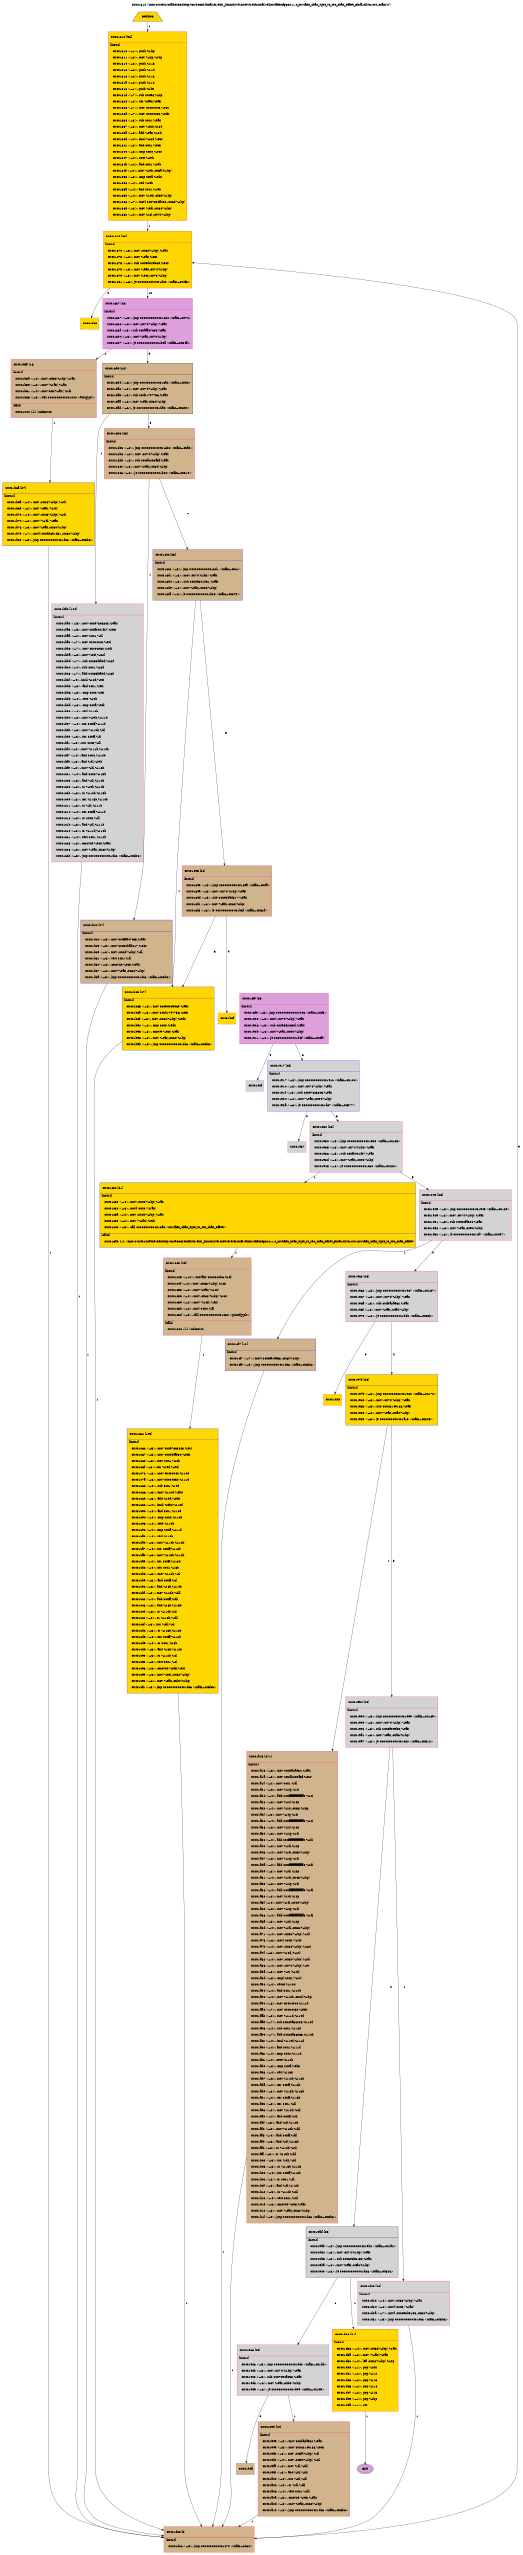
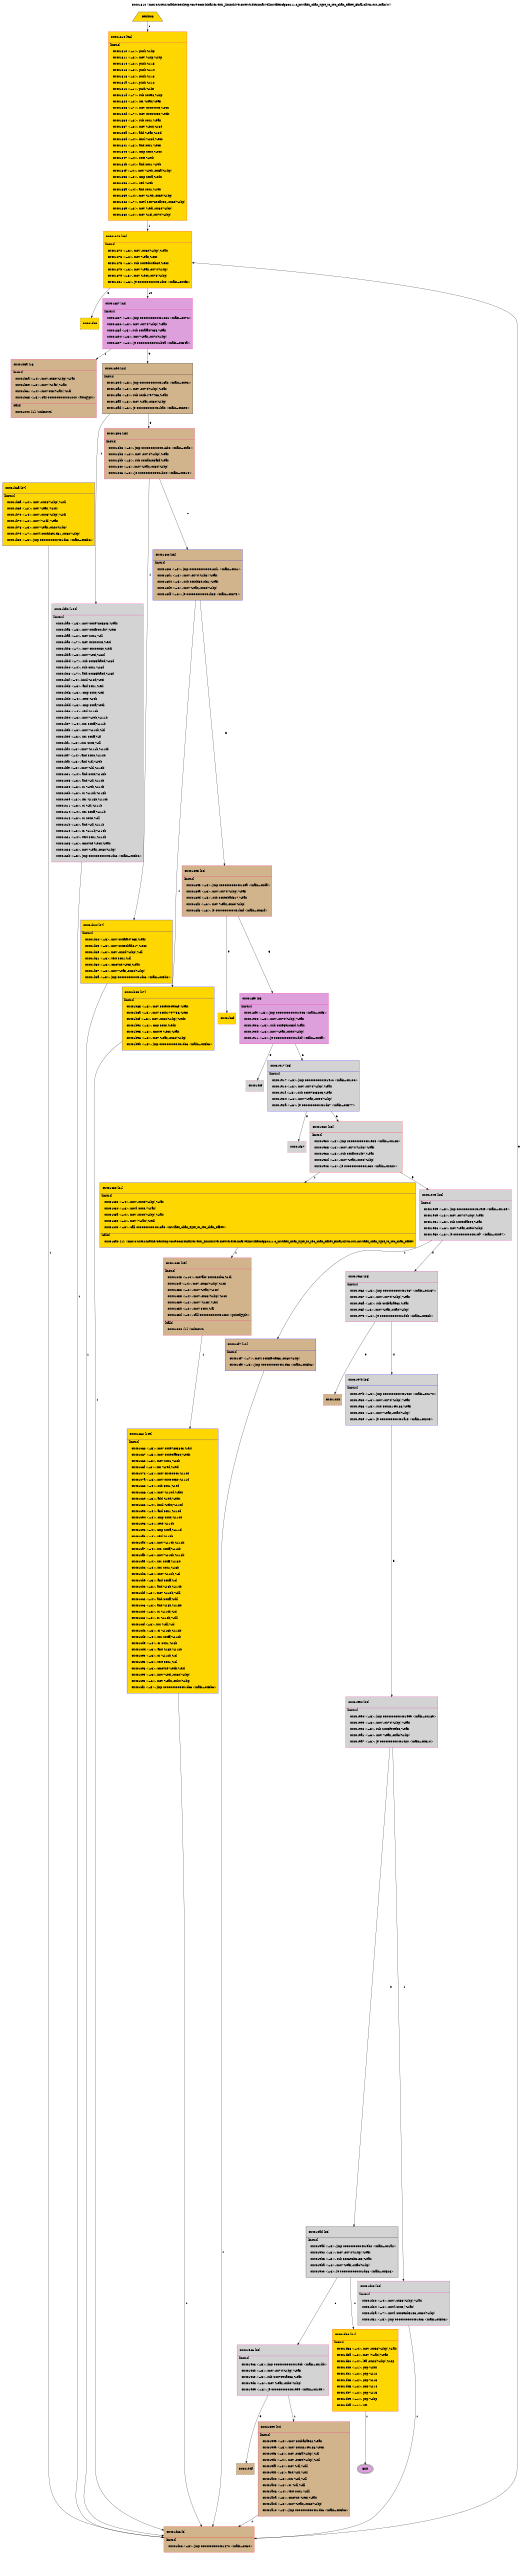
(51, 449) -> none
(199, 951) -> (255, 954)
(127, 952) -> (127, 952)
(333, 1400) -> (333, 1400)
(392, 1400) -> (392, 1400)
(292, 1987) -> none
